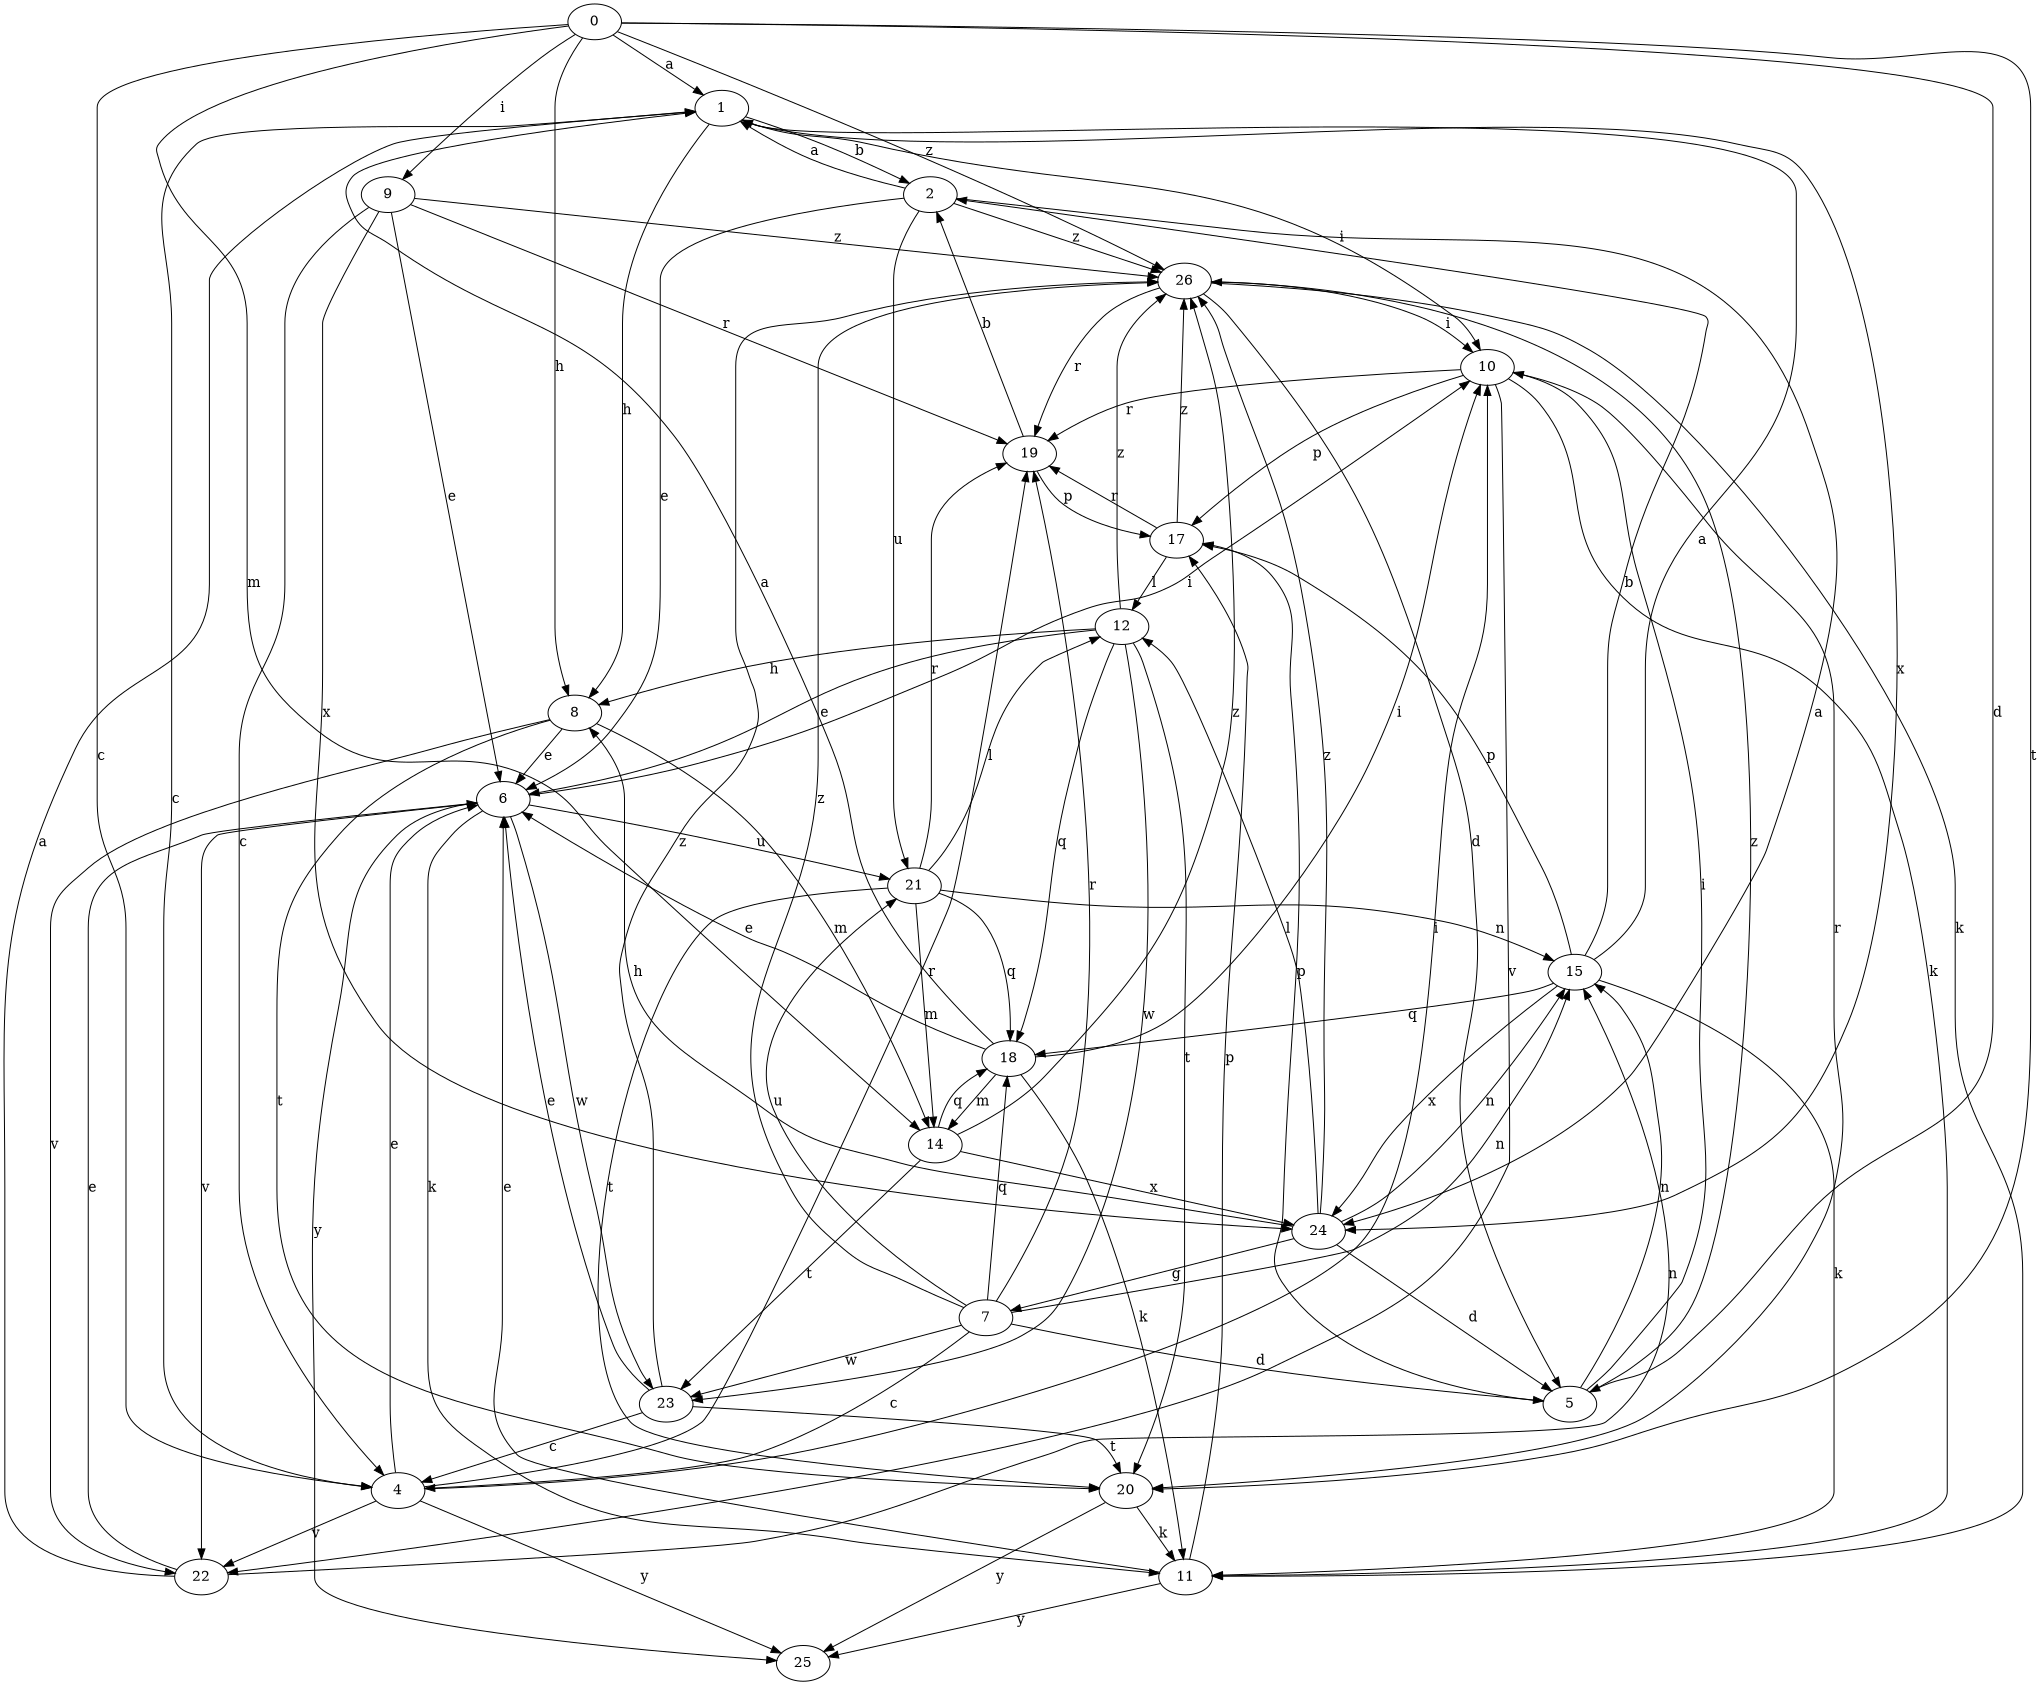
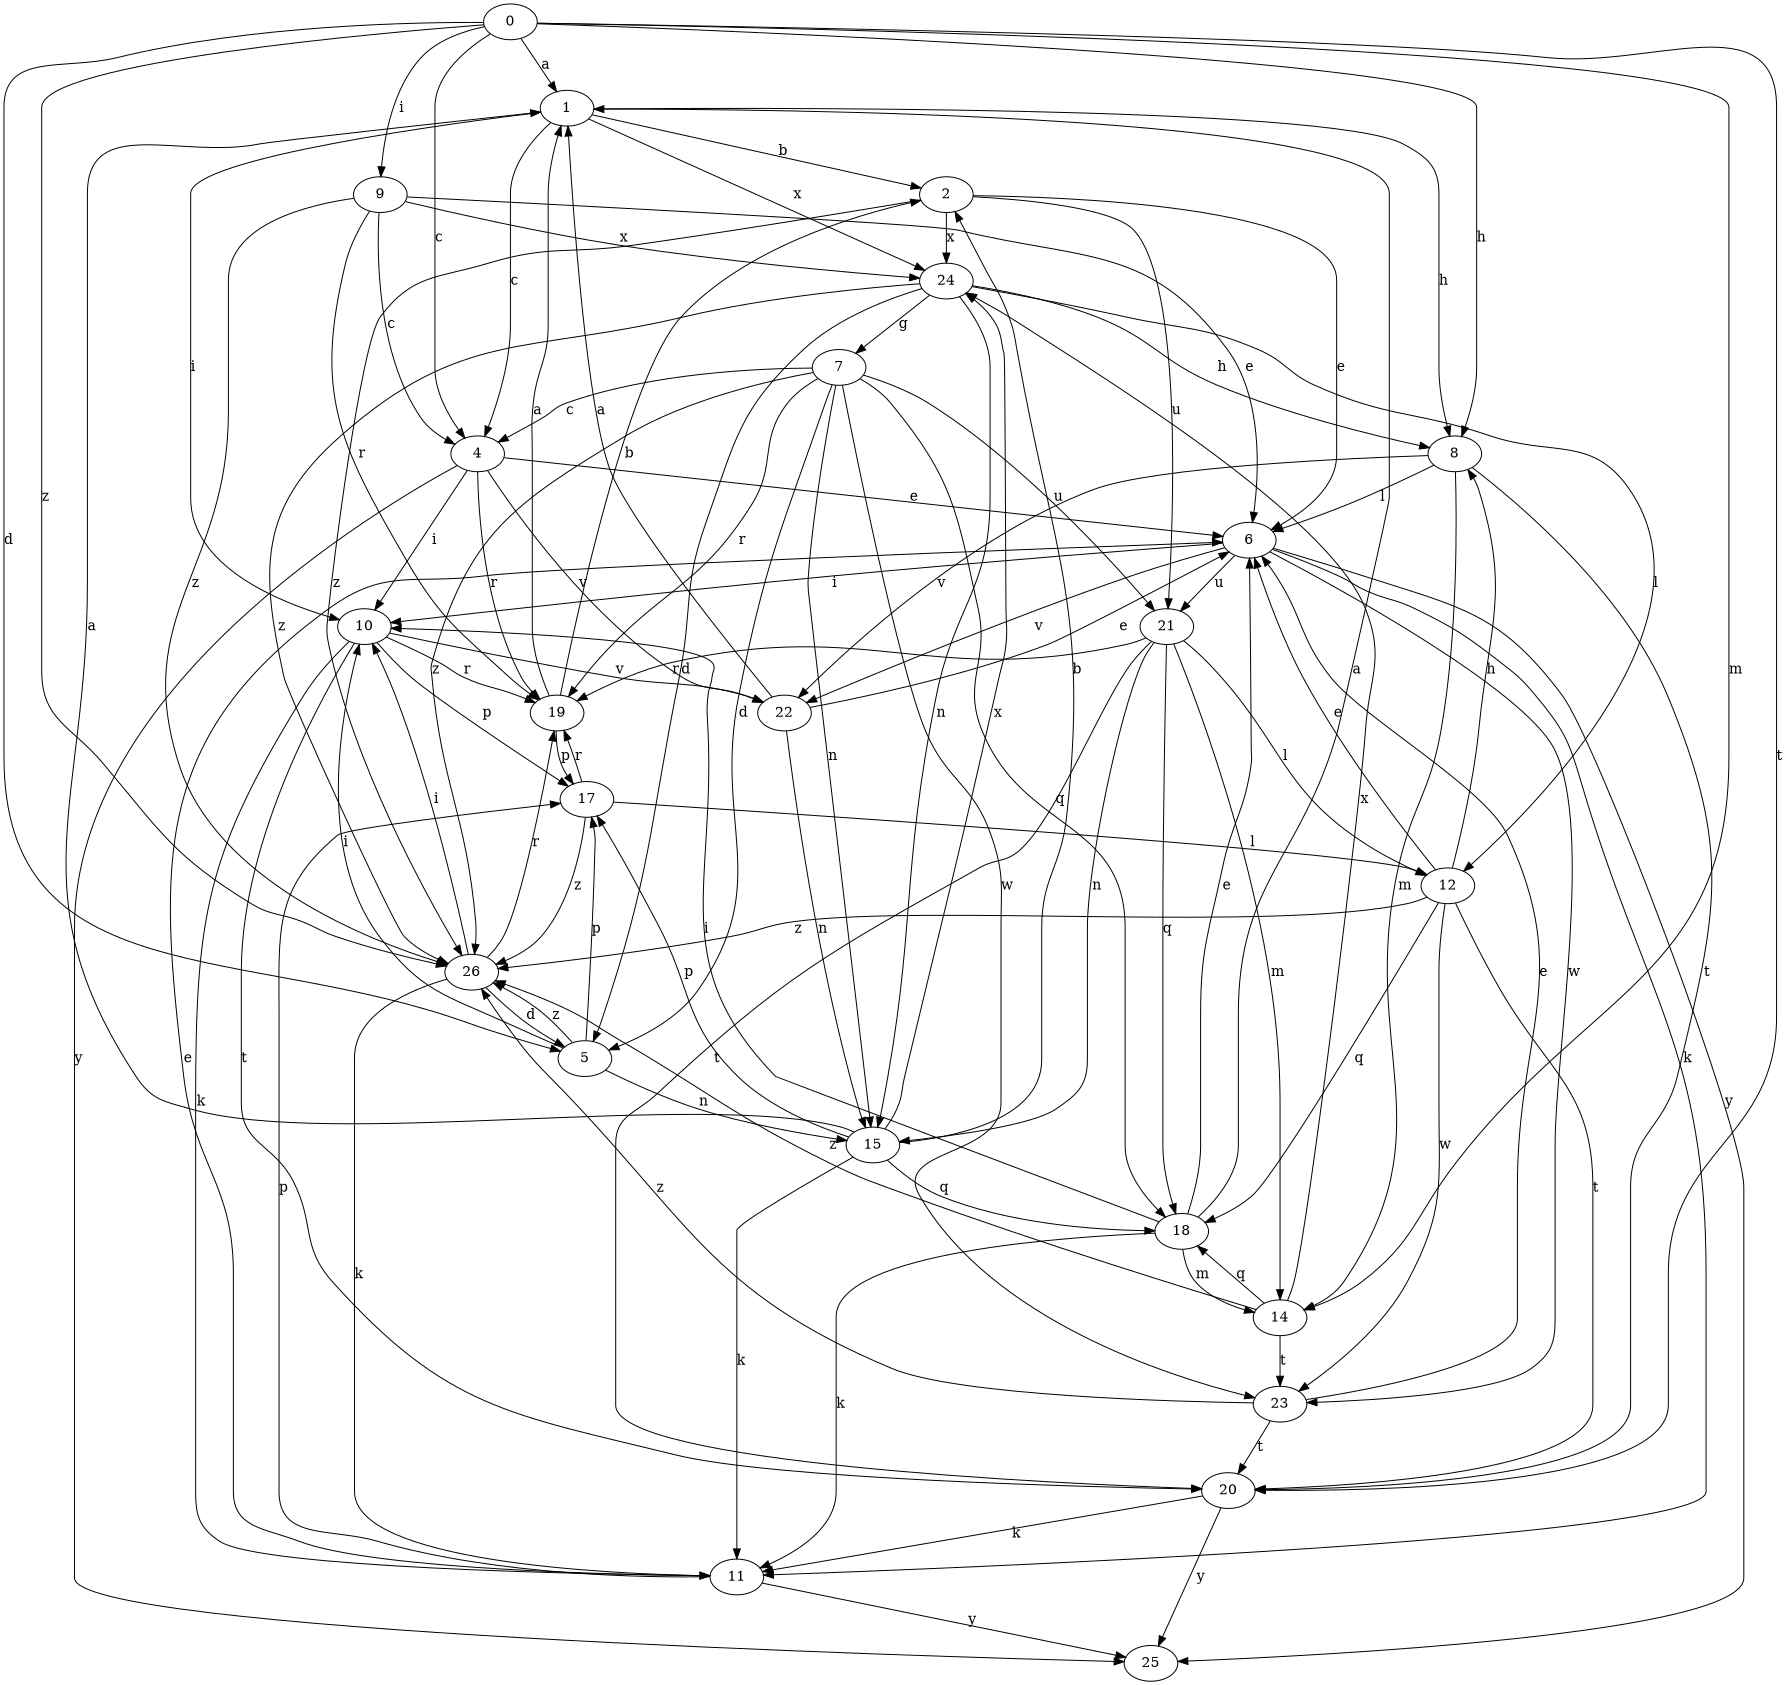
(824, 164) -> (532, 415)
(1819, 713) -> (951, 238)
(549, 756) -> (1383, 497)
(1838, 929) -> (245, 1059)
(537, 1446) -> none
